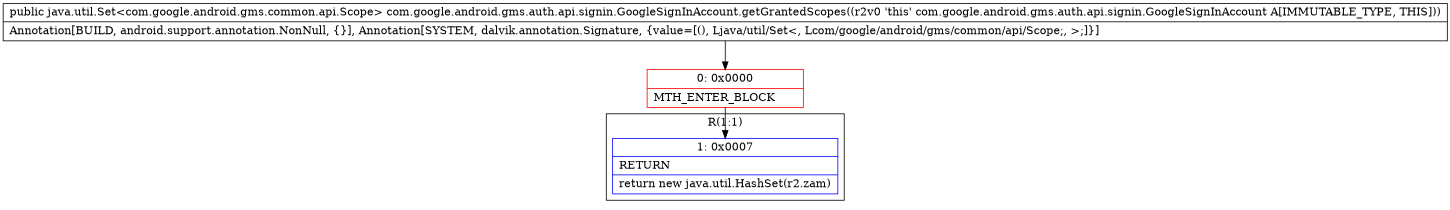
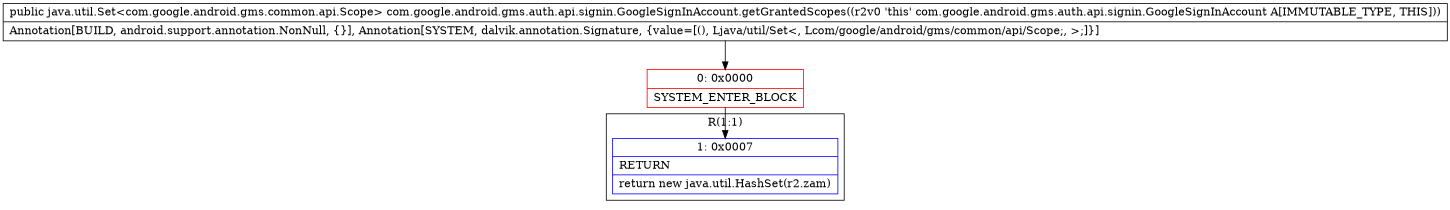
(715, 98) -> (725, 98)
